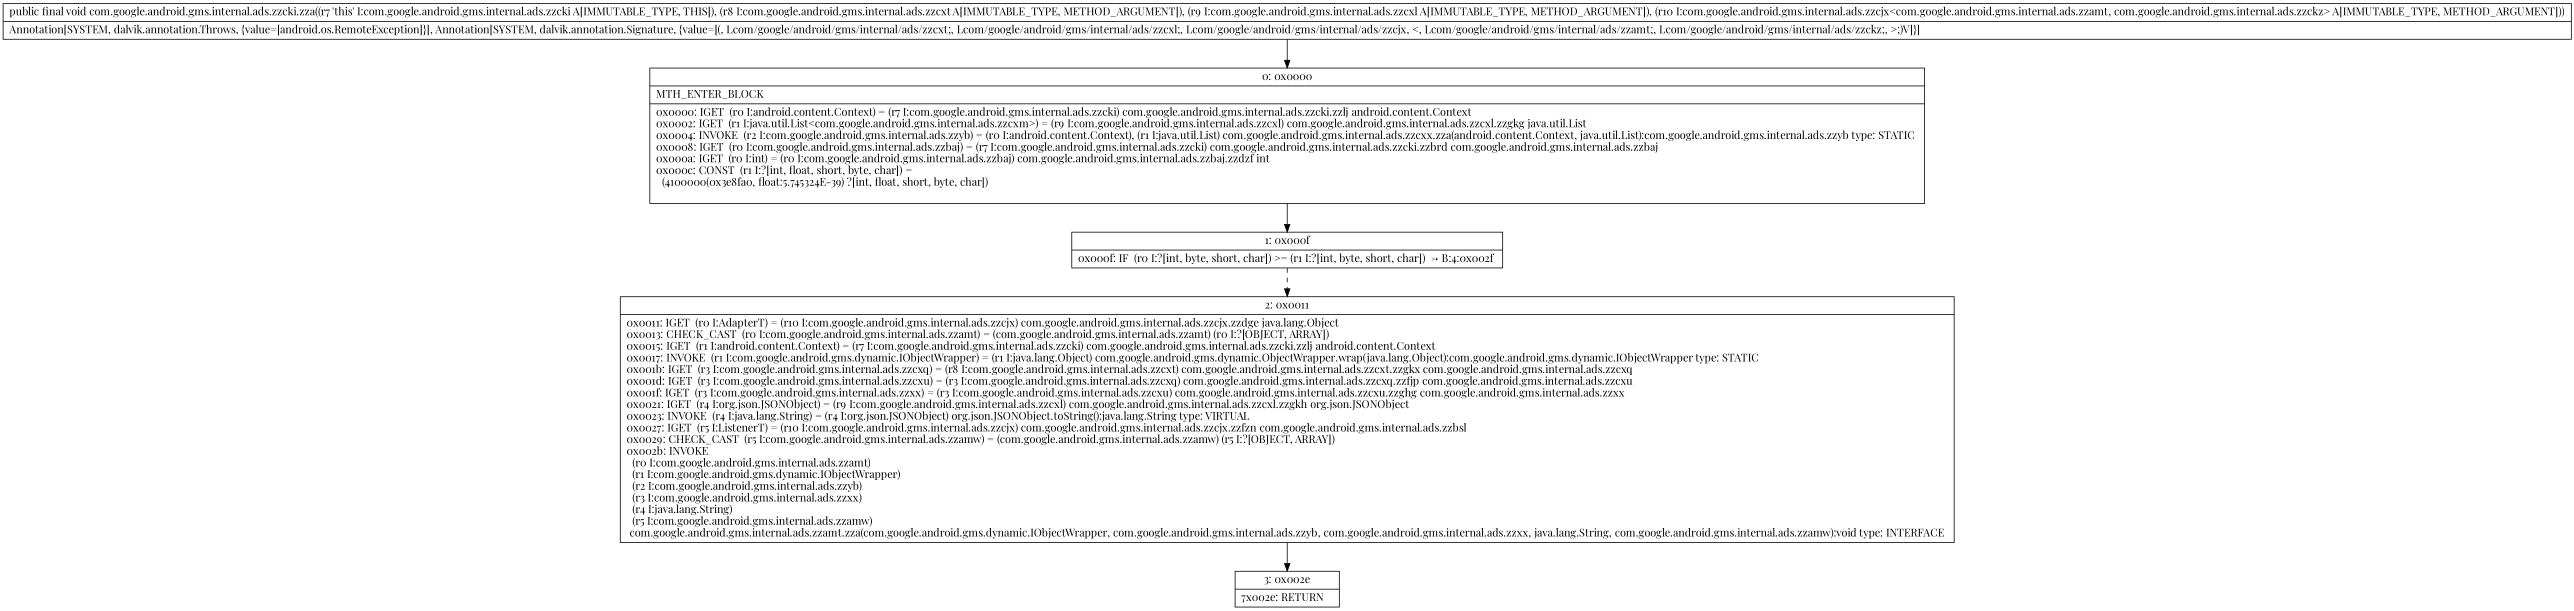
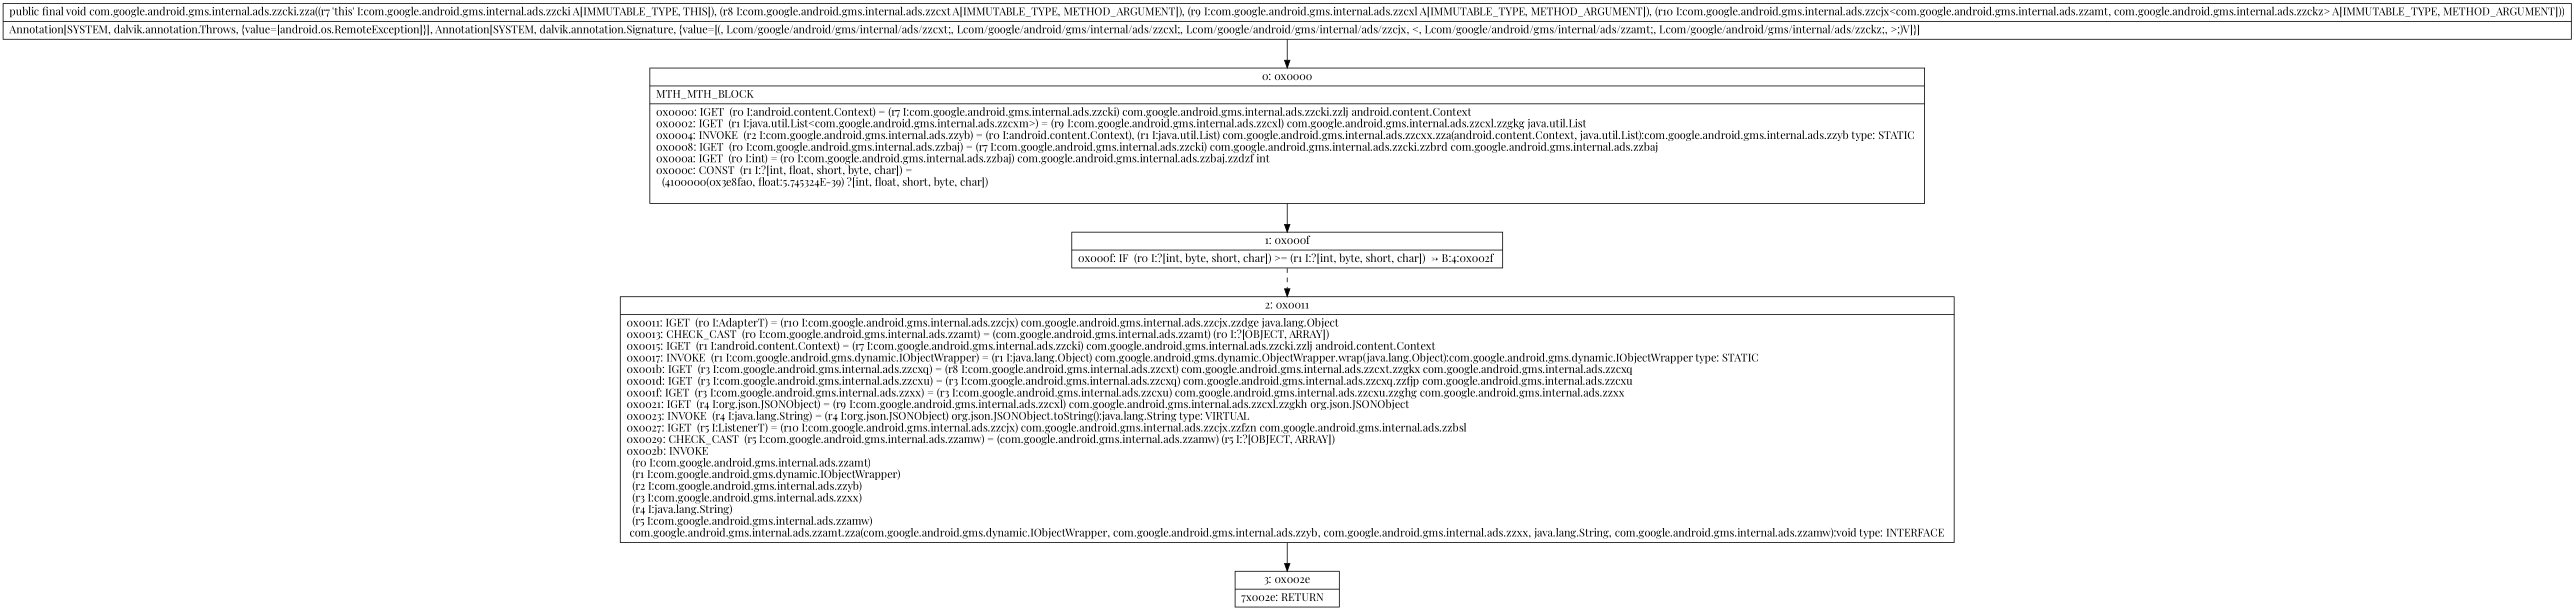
(710, 94) -> (705, 94)
